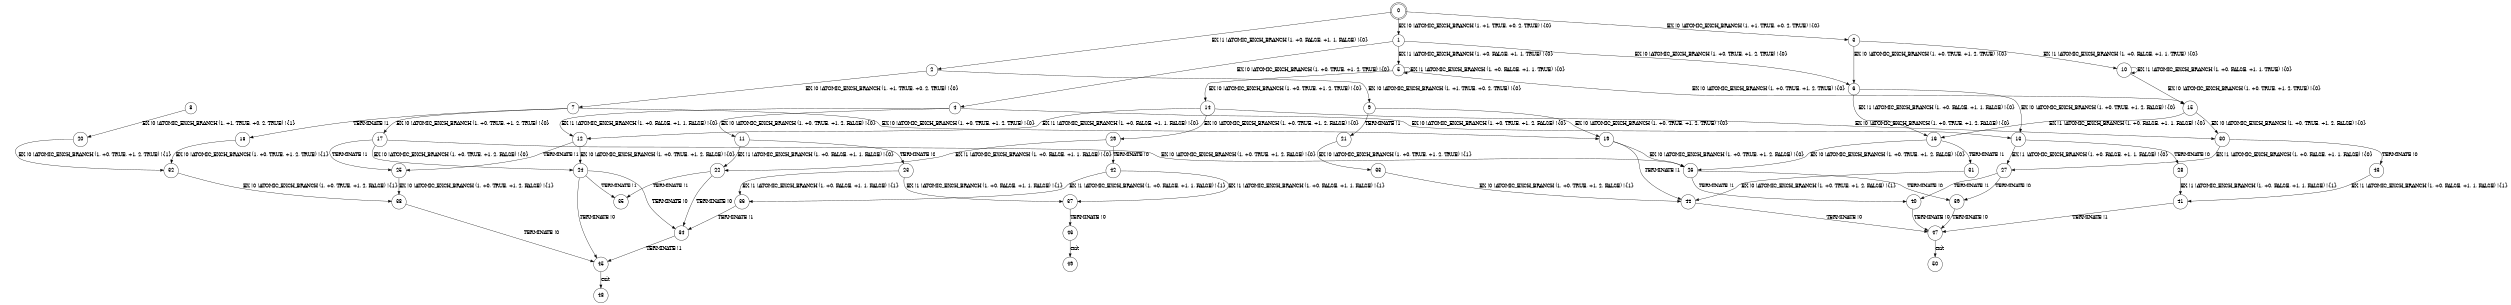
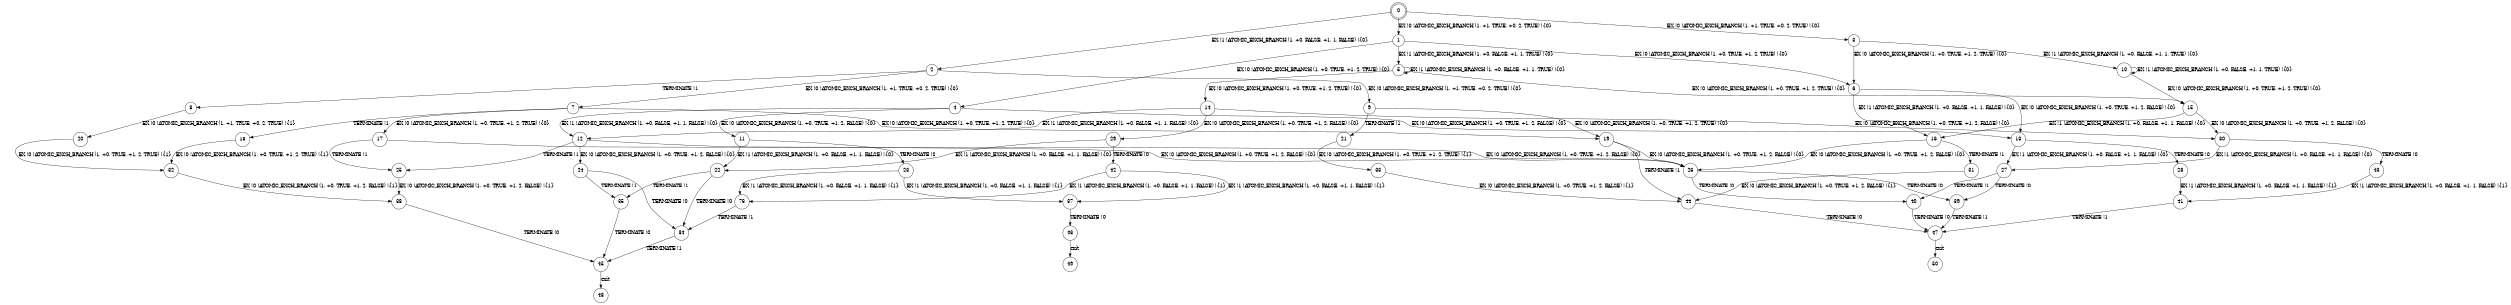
none -> (563, 88)
none -> (1135, 148)
(454, 166) -> none
(1716, 186) -> (1716, 186)
(742, 202) -> (742, 202)
(1970, 217) -> (1970, 217)
(579, 218) -> (613, 232)
